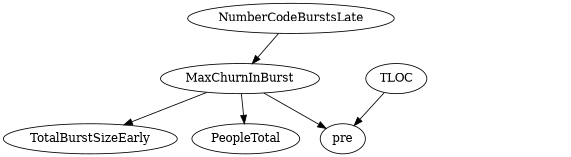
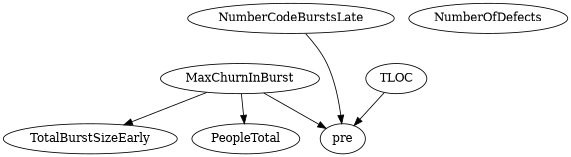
none -> (488, 18)
(268, 45) -> (330, 71)
